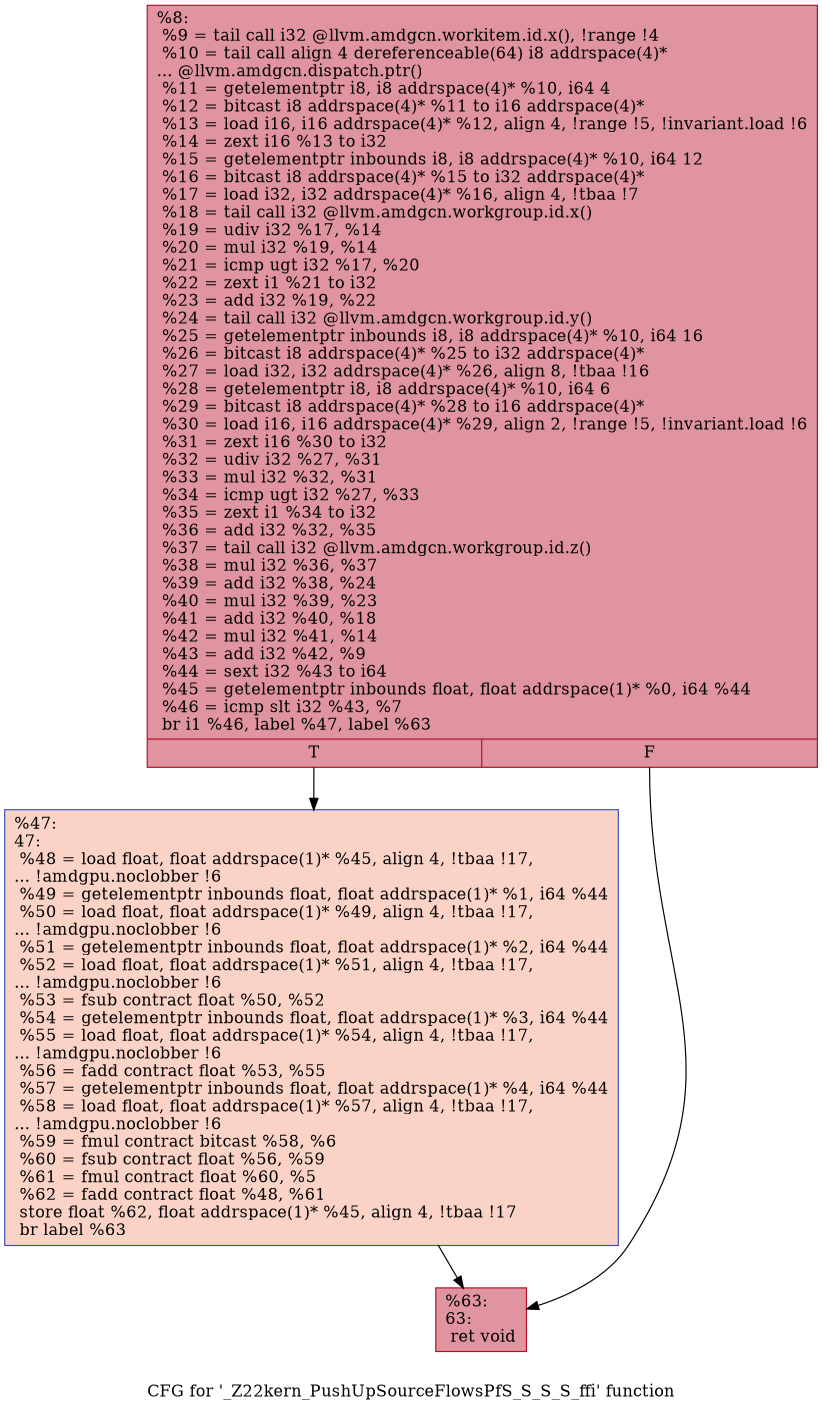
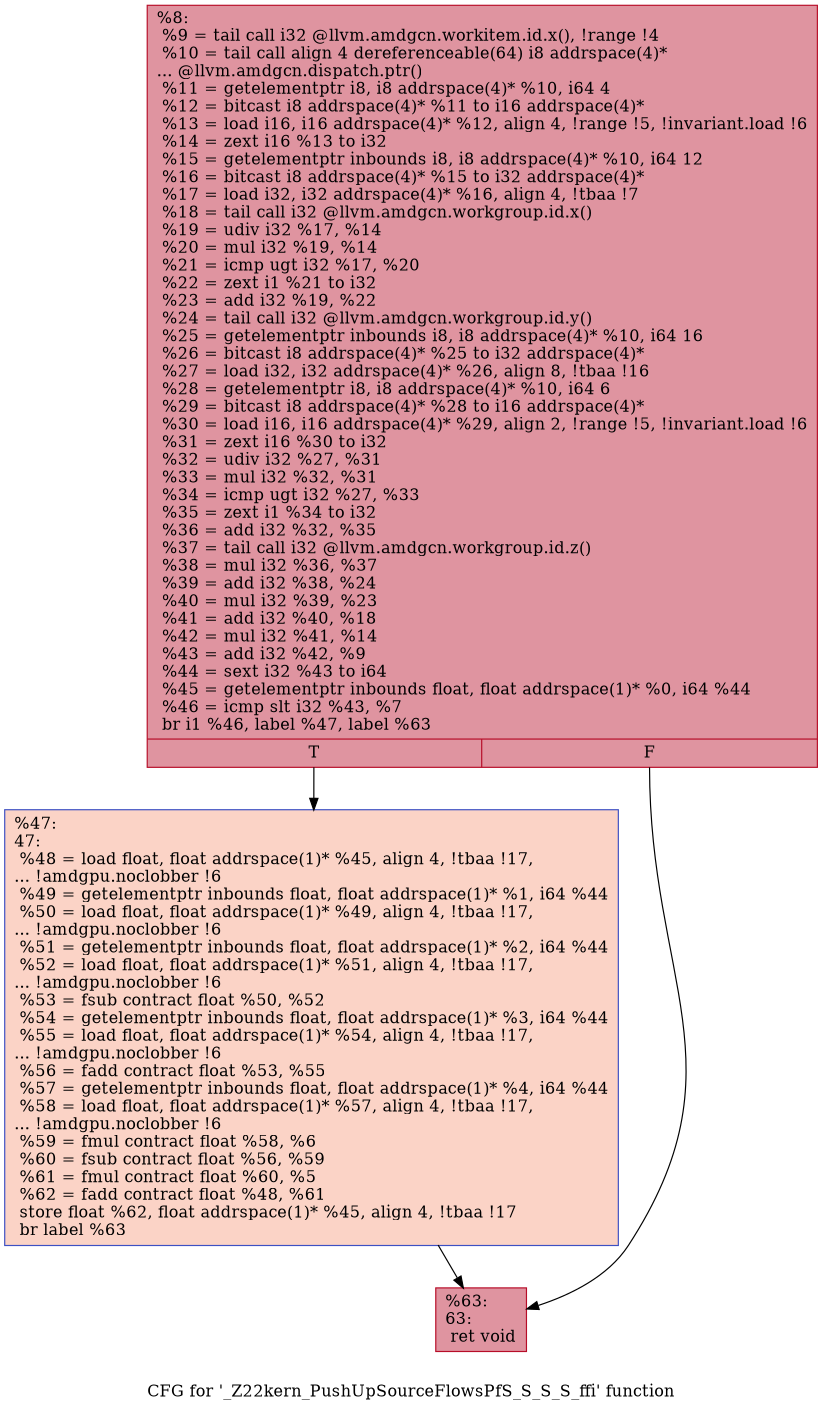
(175, 1142) -> (165, 1142)
